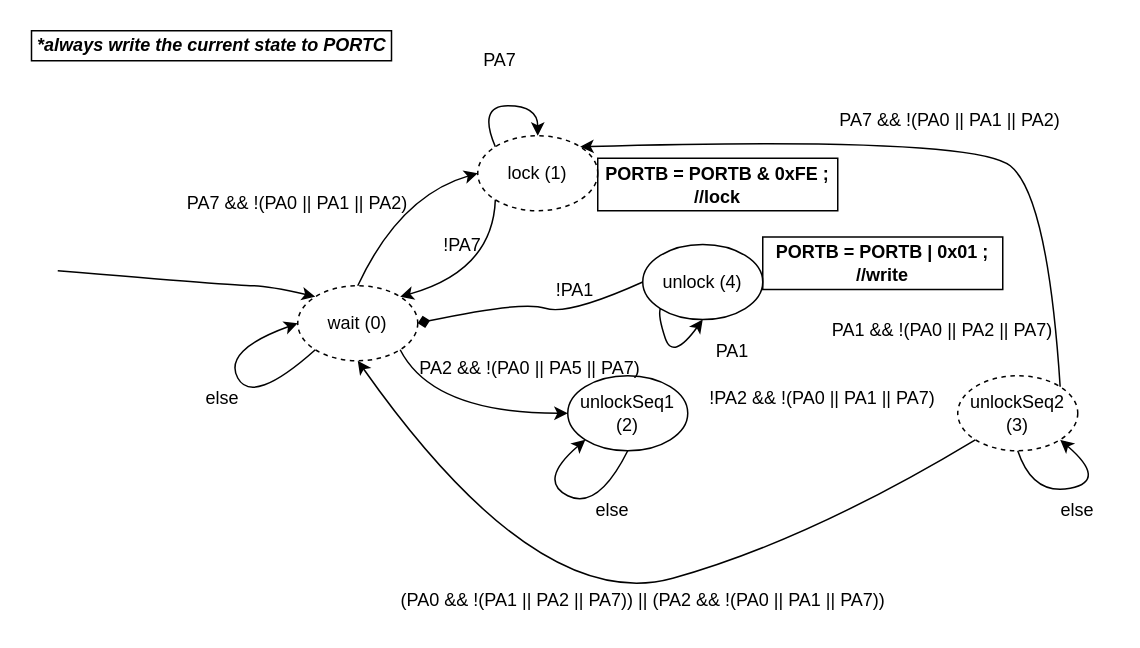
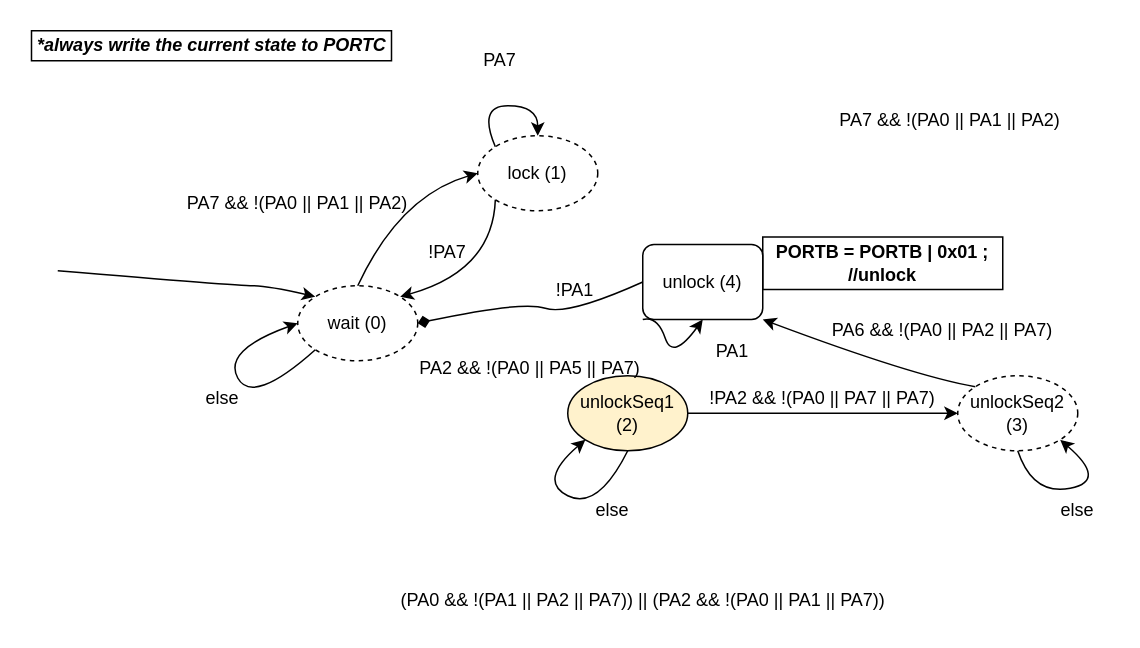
(915, 148) -> none
(718, 185) -> none
(463, 245) -> (448, 252)
(883, 263) -> (883, 263)
(703, 282) -> (703, 282)
(943, 331) -> (943, 331)
none -> (872, 358)
(823, 398) -> (823, 398)
(470, 402) -> none
(628, 413) -> (628, 413)
none -> (818, 413)
(641, 583) -> none
